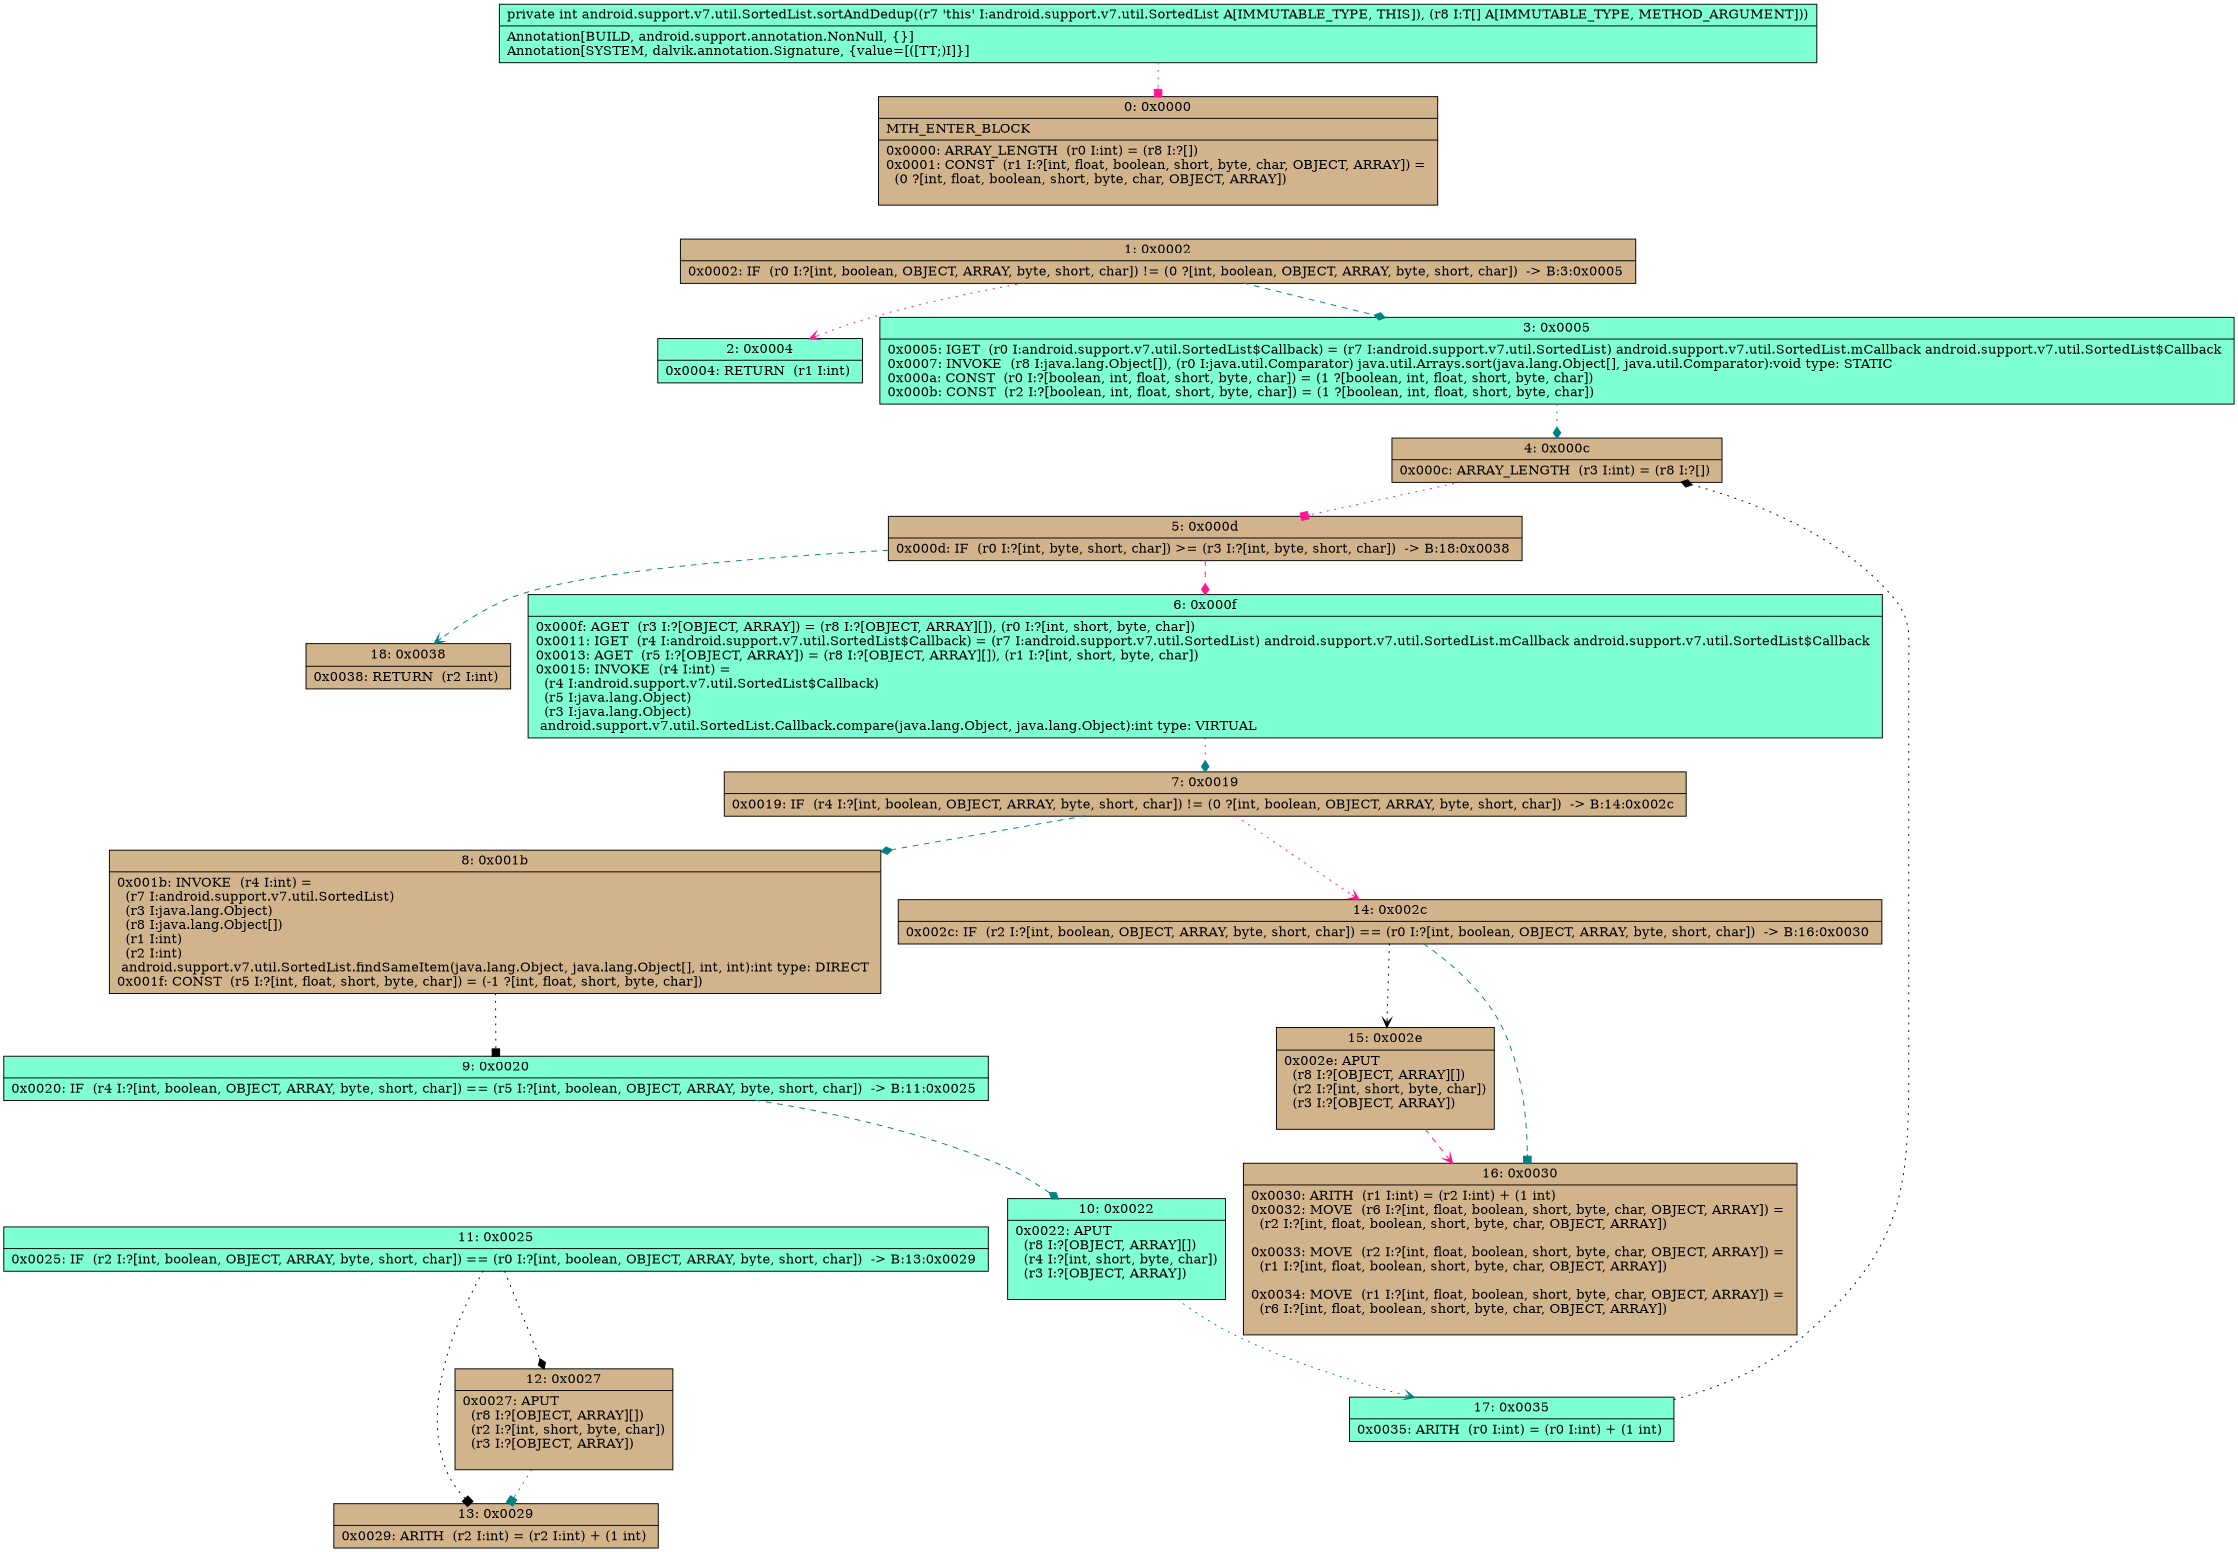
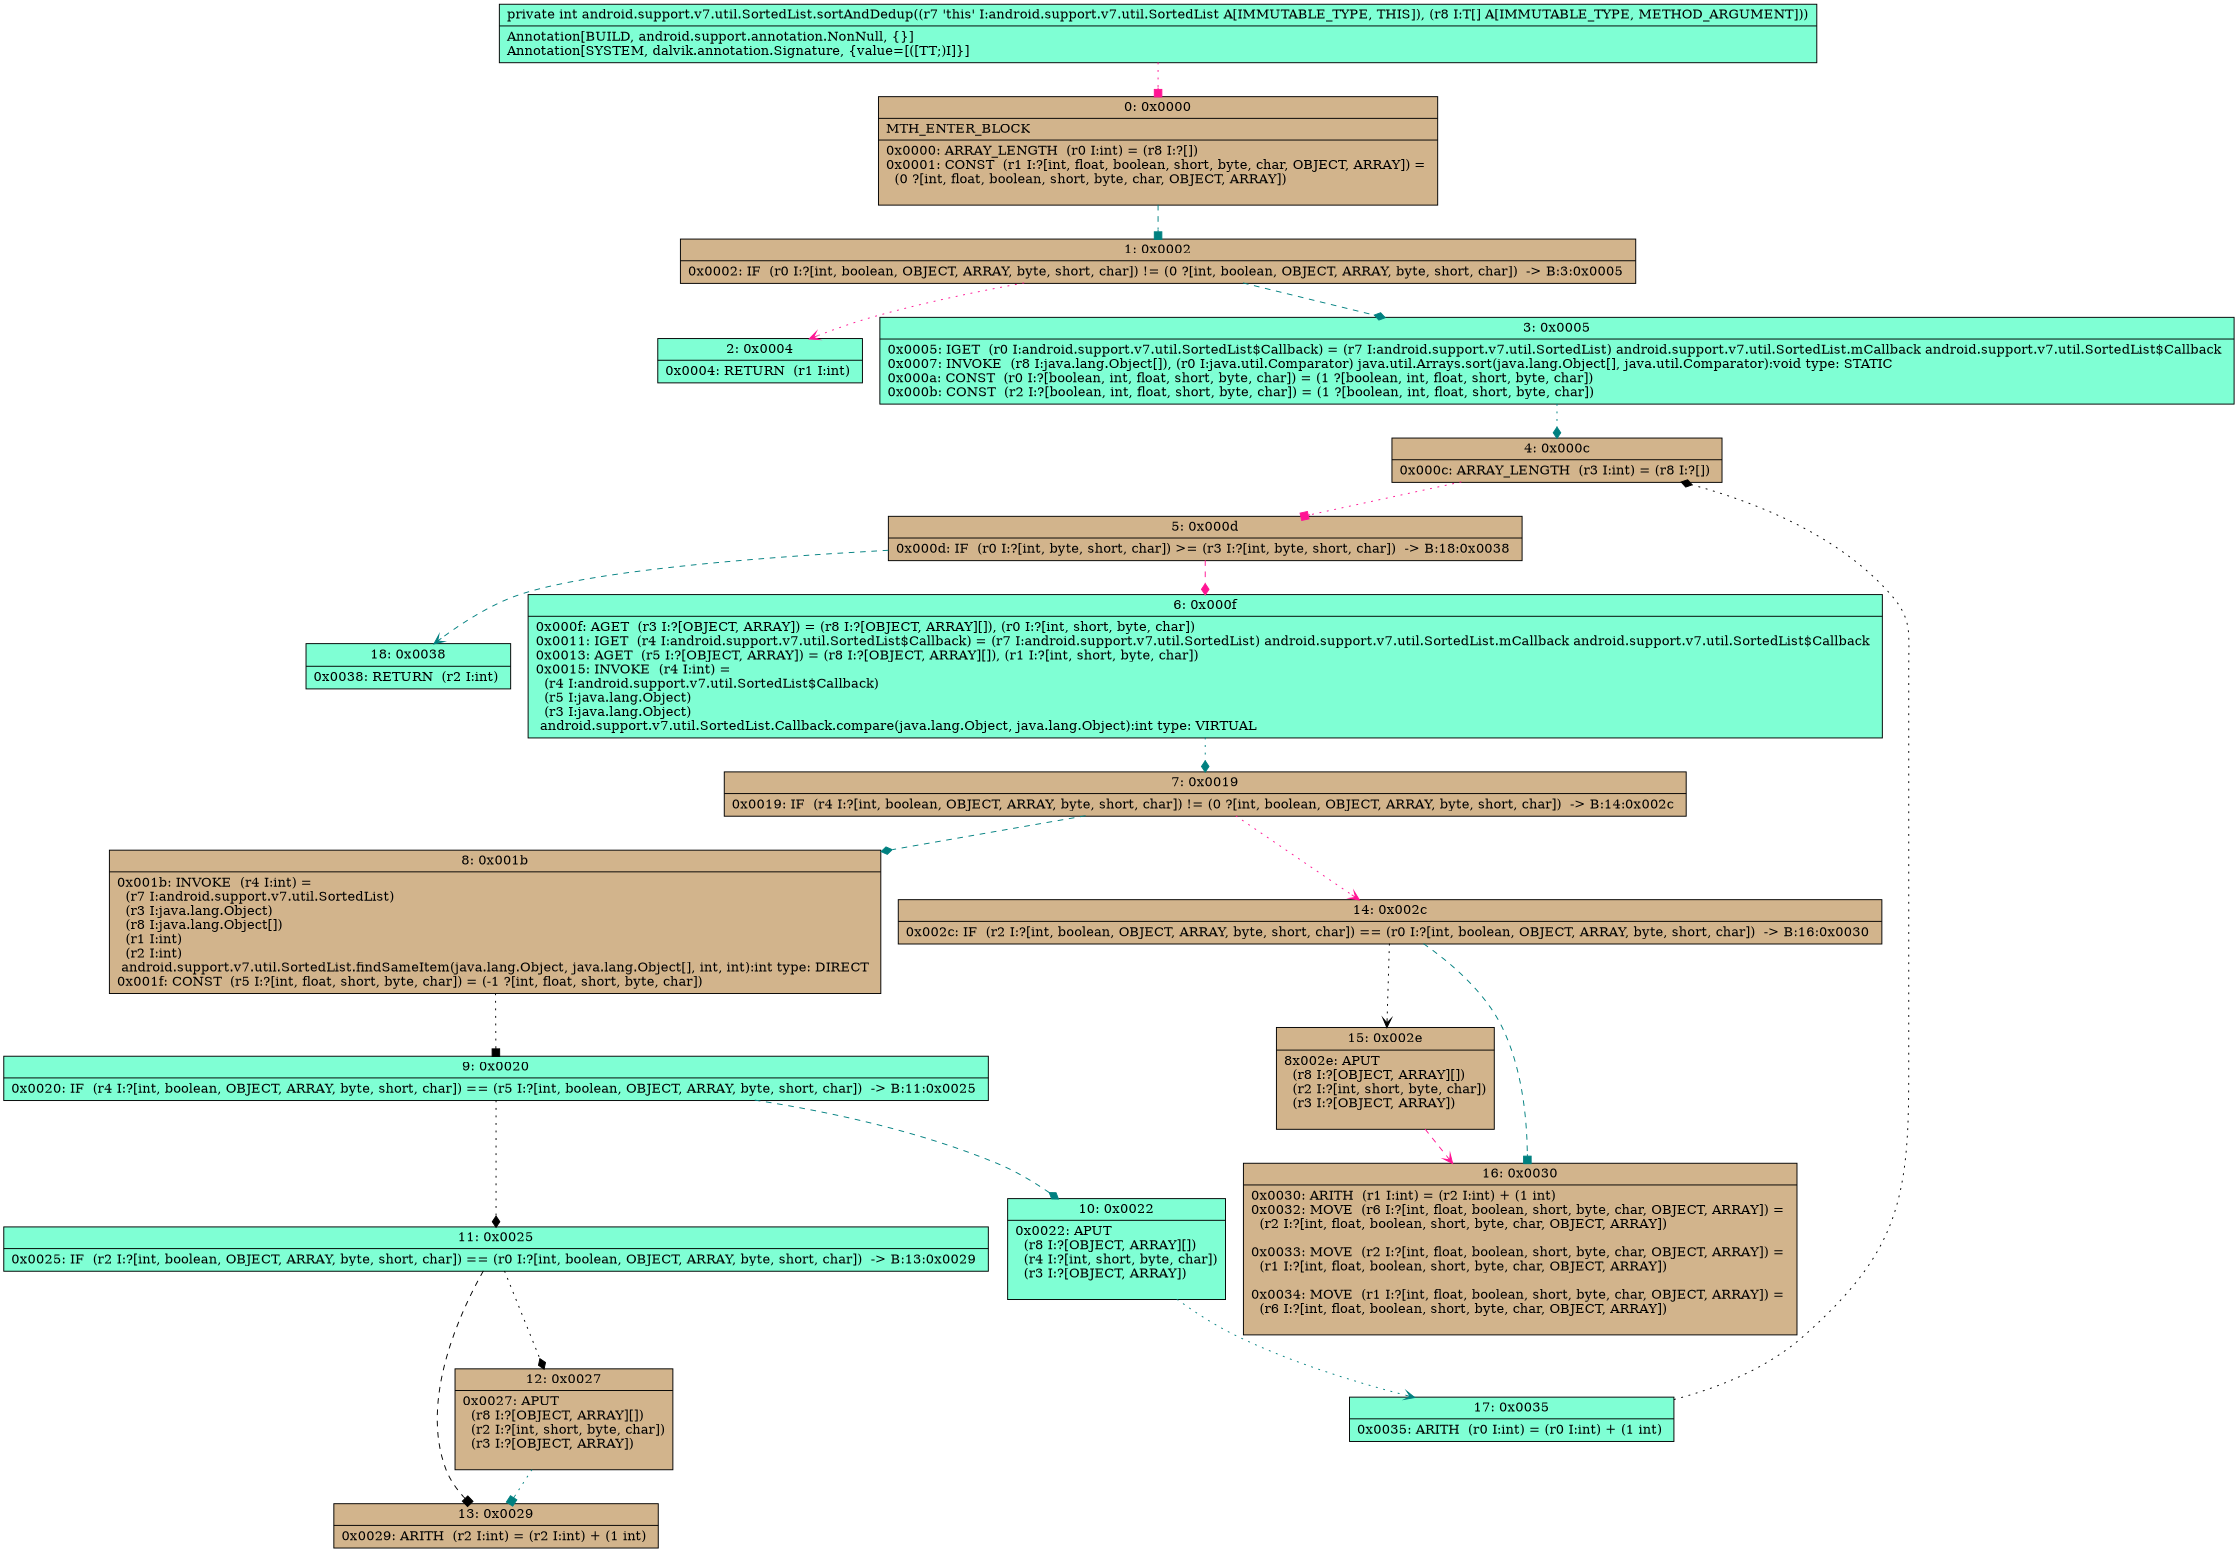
none -> (1158, 217)
(408, 666) -> (408, 666)
(1336, 1061) -> (1336, 1061)
none -> (496, 1158)
(441, 1383) -> (441, 1383)
